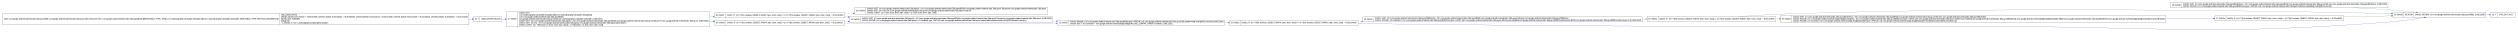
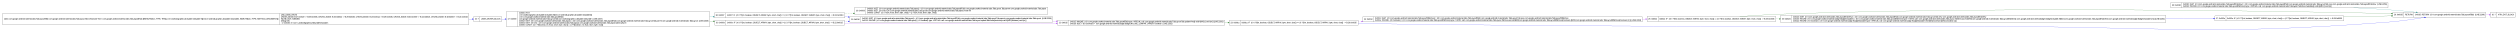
(2506, 15) -> (2506, 15)
